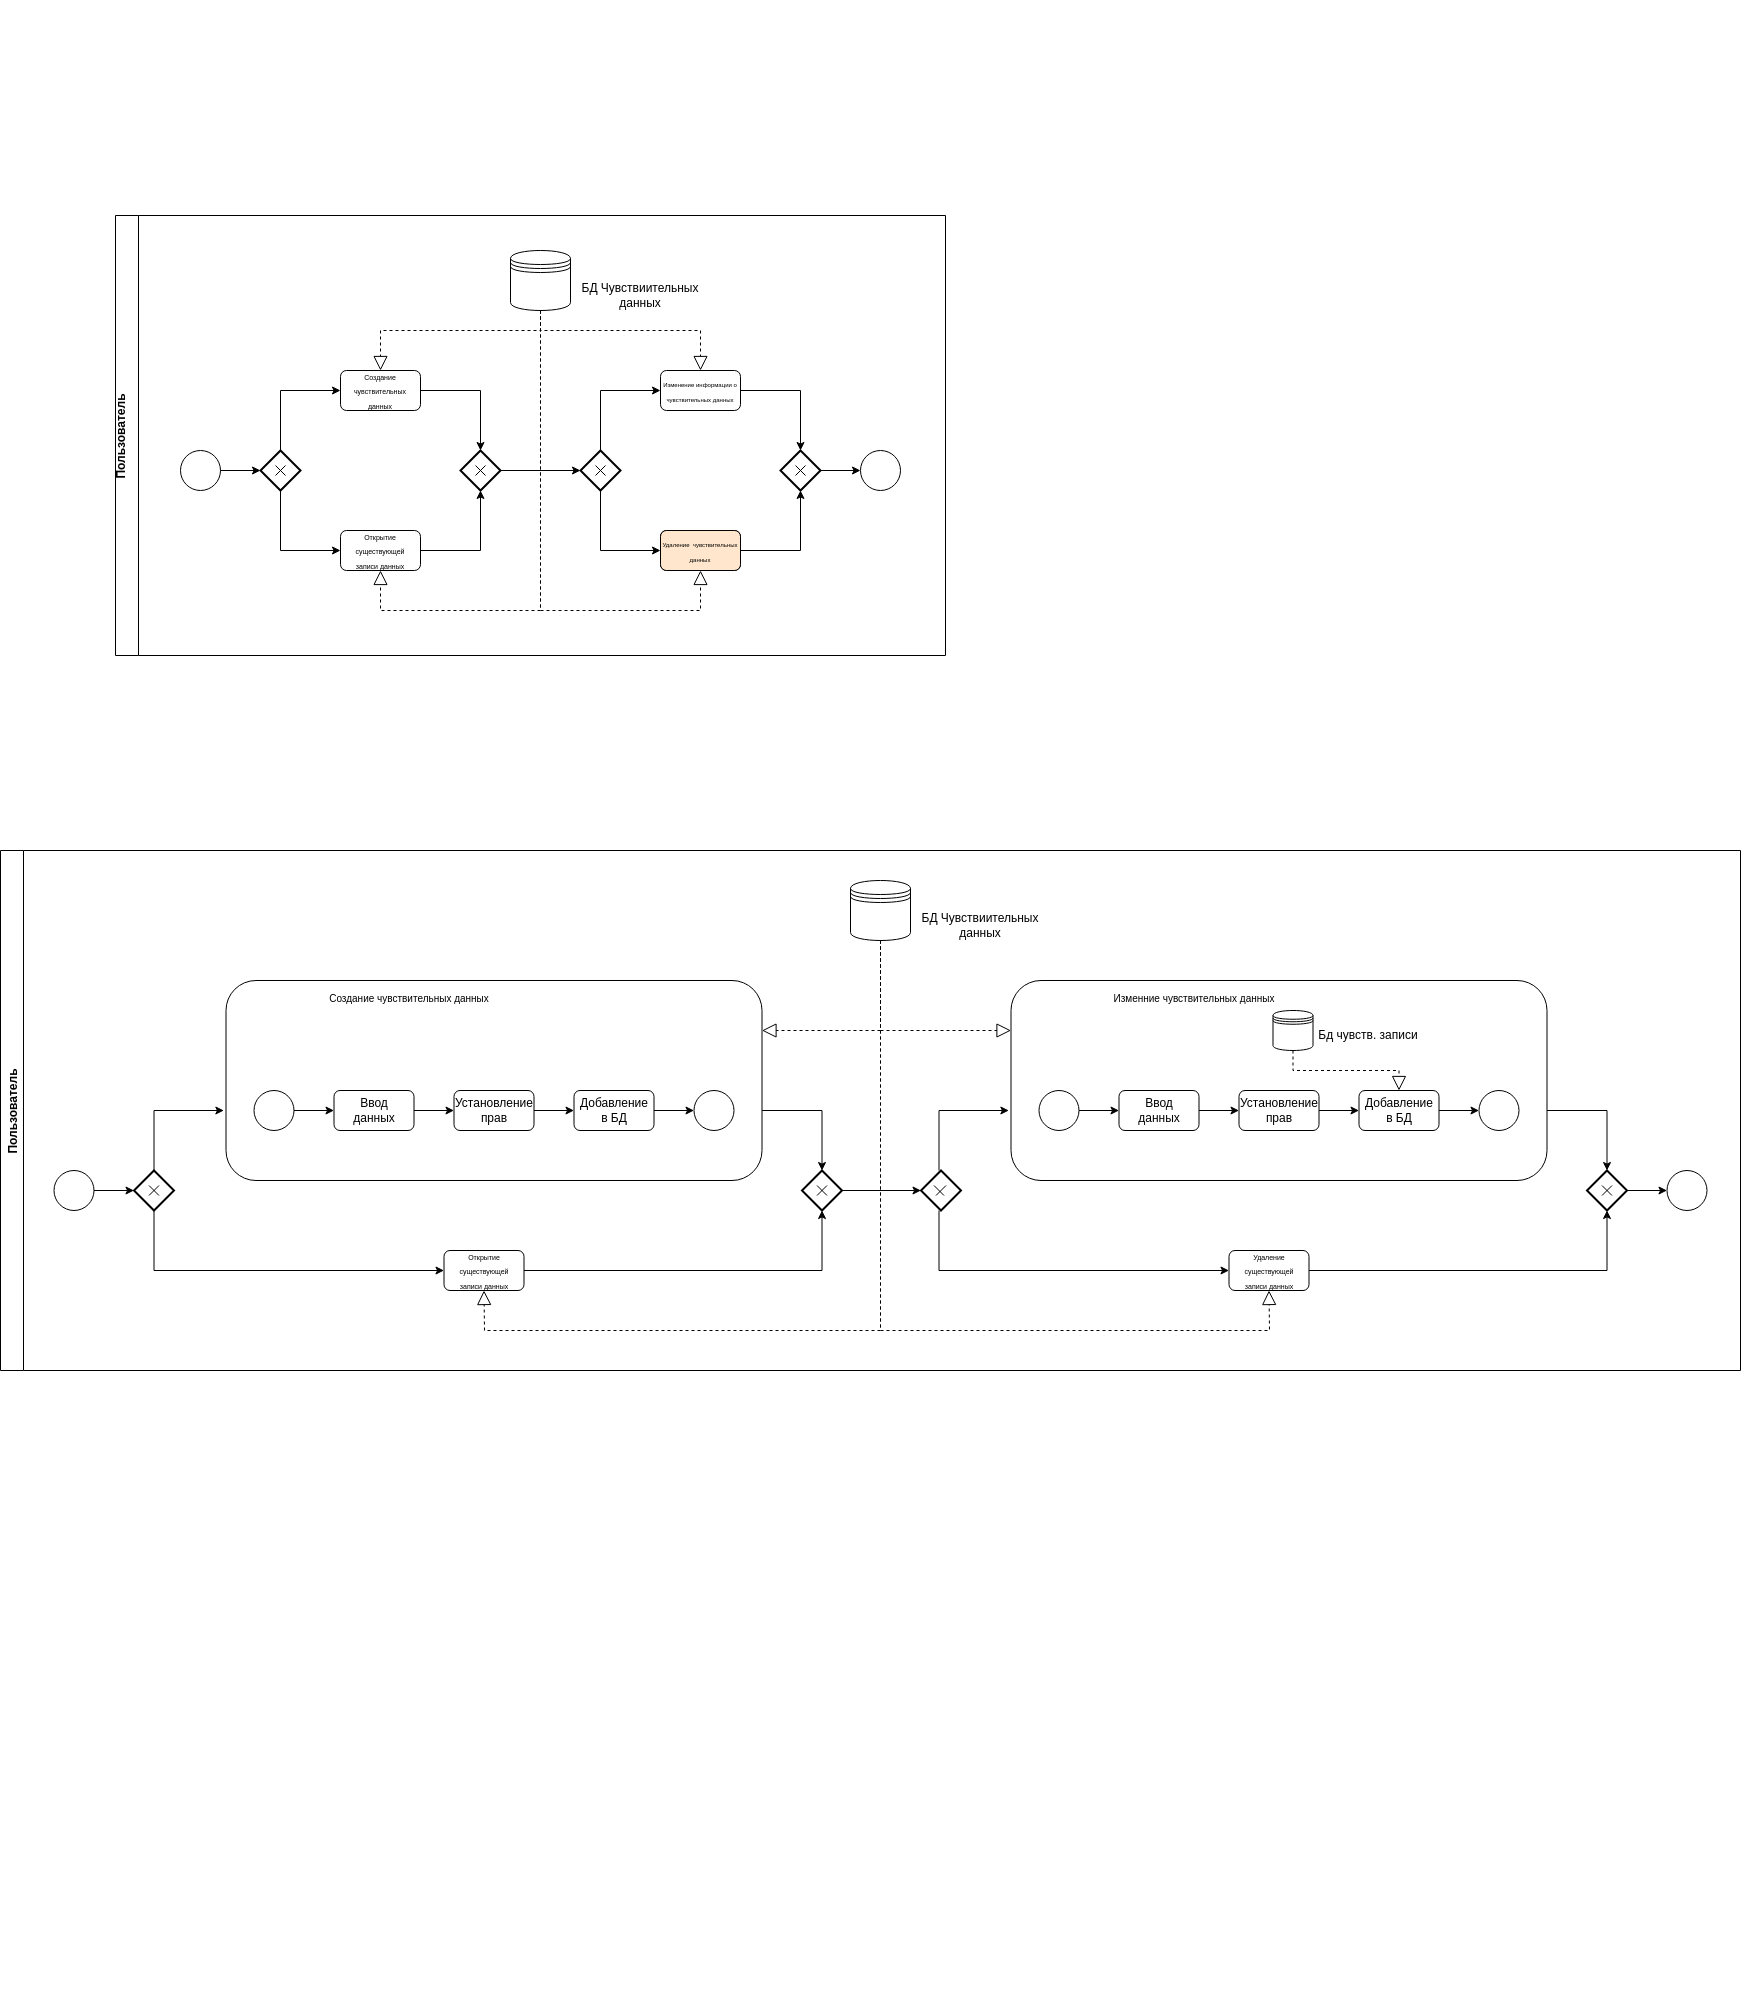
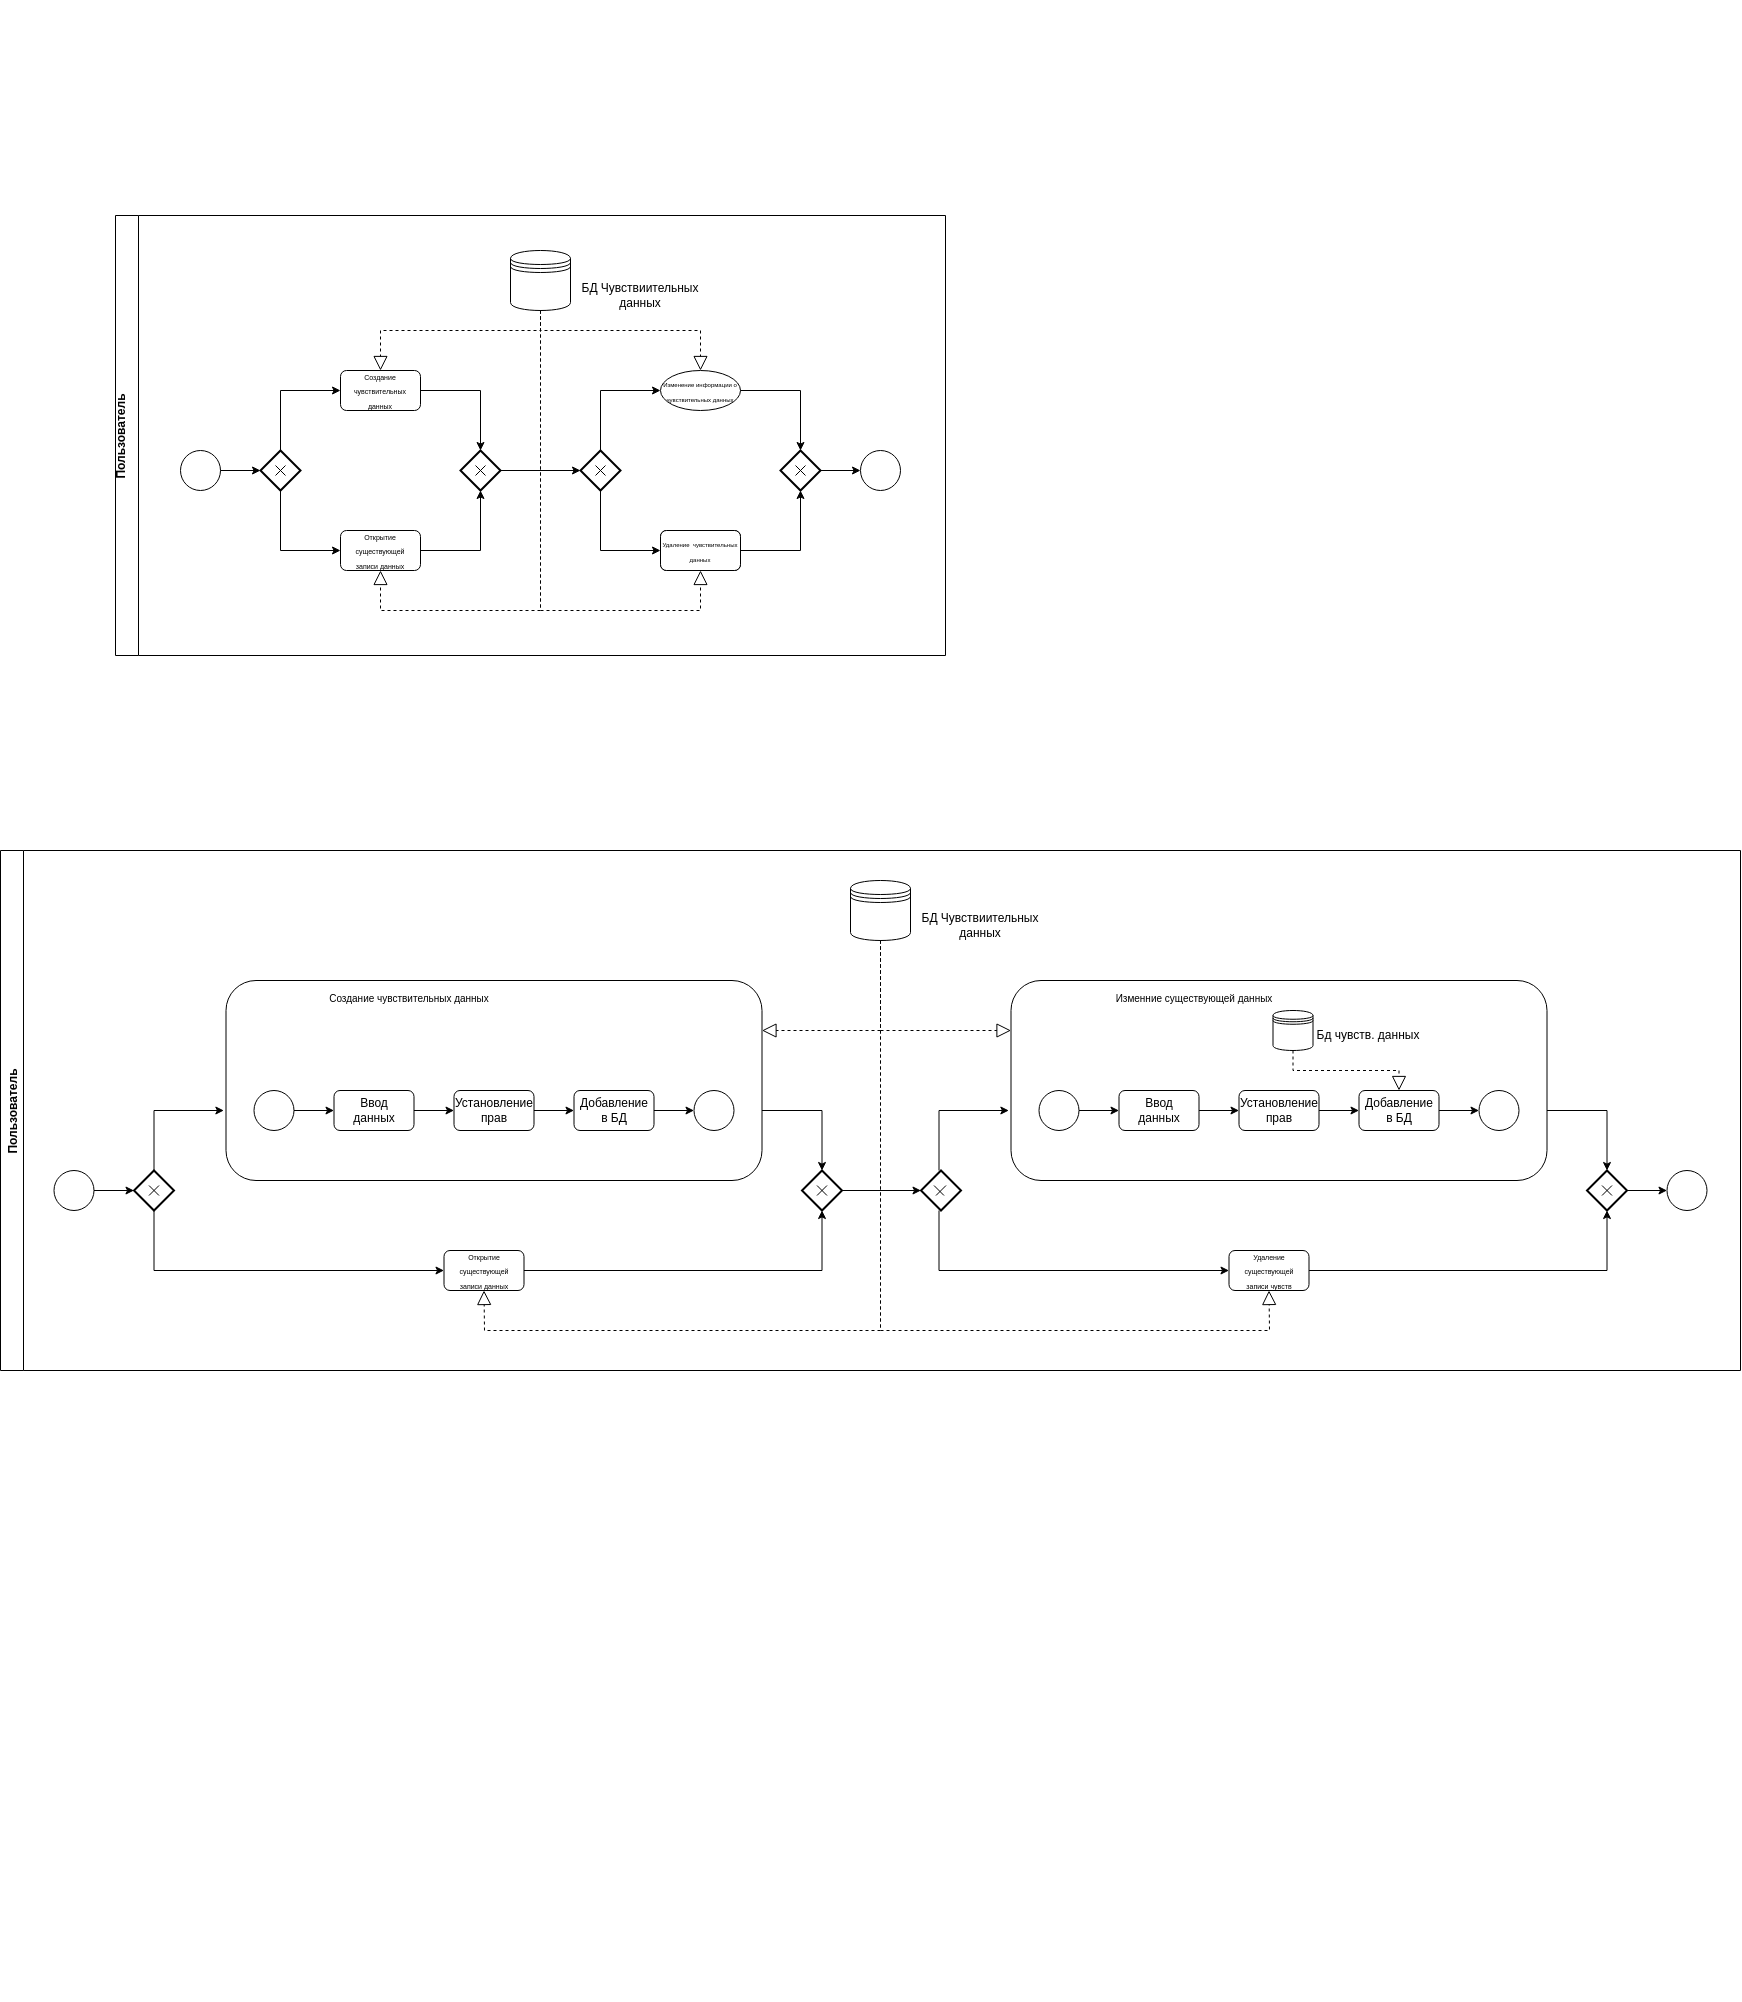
(701, 391) -> (701, 391)
(701, 551) -> (701, 551)
(1195, 999) -> (1195, 999)
(1369, 1036) -> (1369, 1036)
(1270, 1271) -> (1270, 1271)
